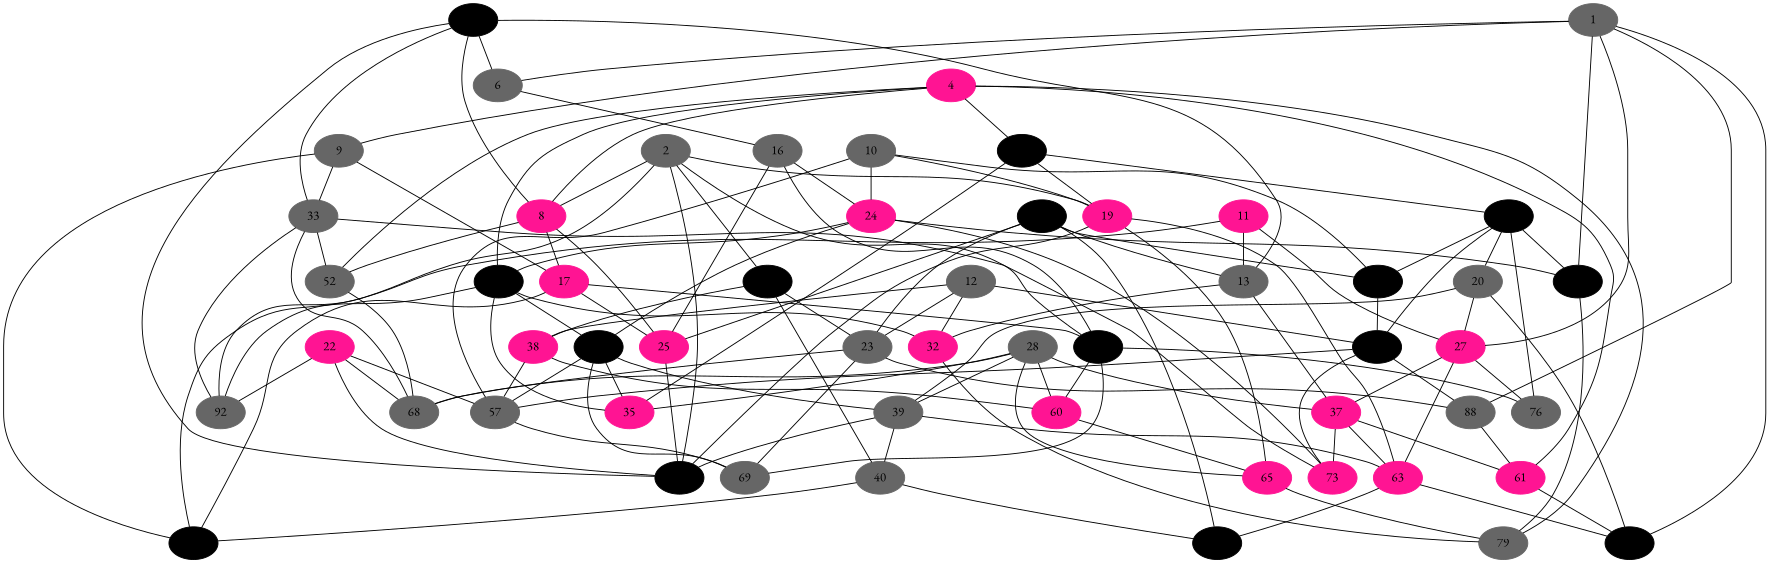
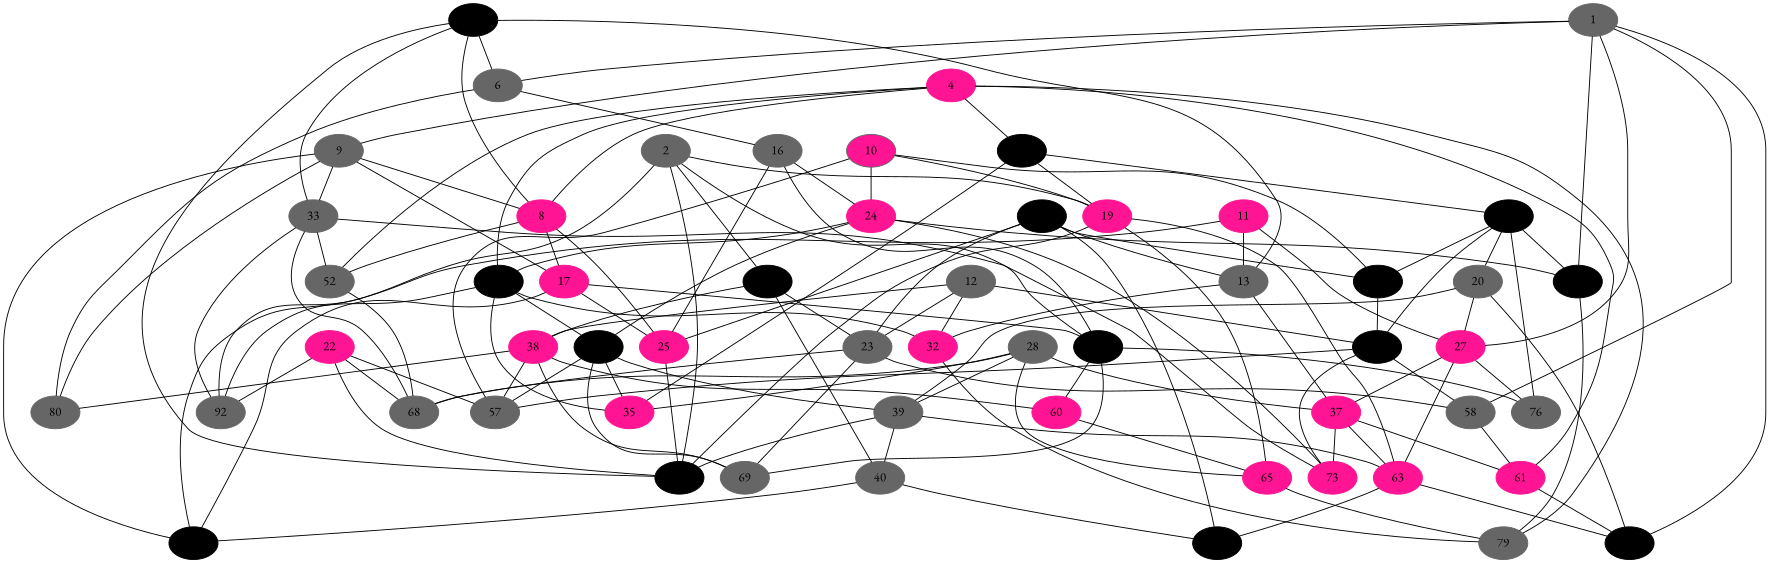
(871, 151) -> (871, 151)
(604, 183) -> (432, 181)
(1045, 380) -> none
none -> (55, 412)
(1471, 412) -> (1471, 412)
(626, 445) -> (593, 435)
